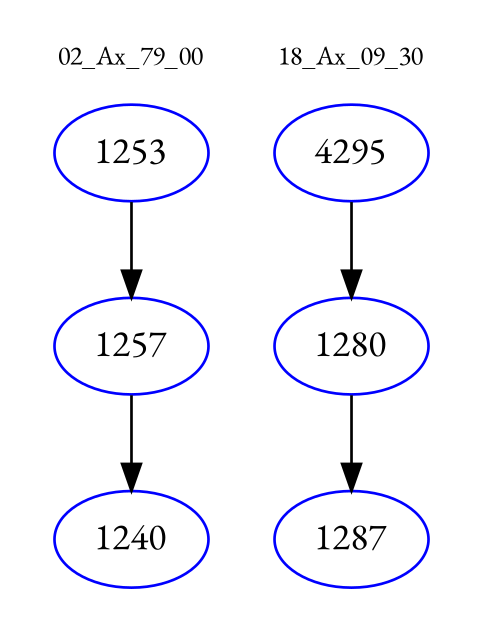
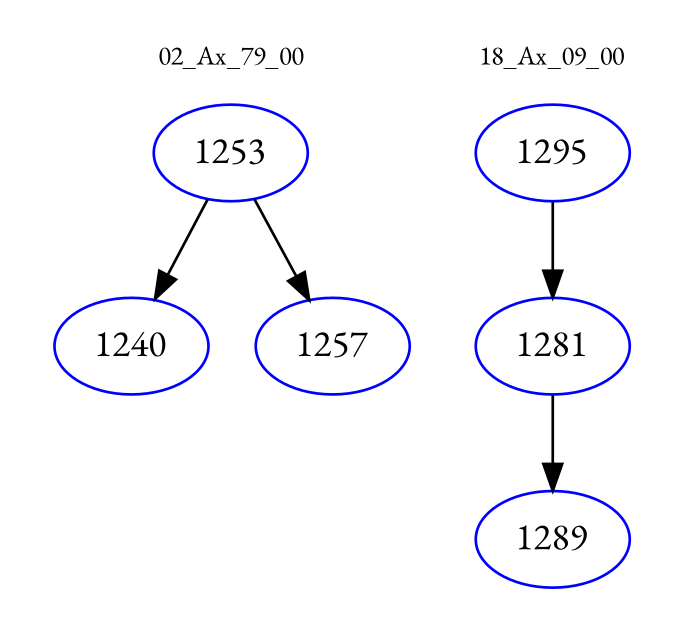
(352, 58) -> (553, 58)
(352, 153) -> (553, 153)
(352, 346) -> (553, 346)
(131, 430) -> (188, 237)
(352, 539) -> (553, 539)
